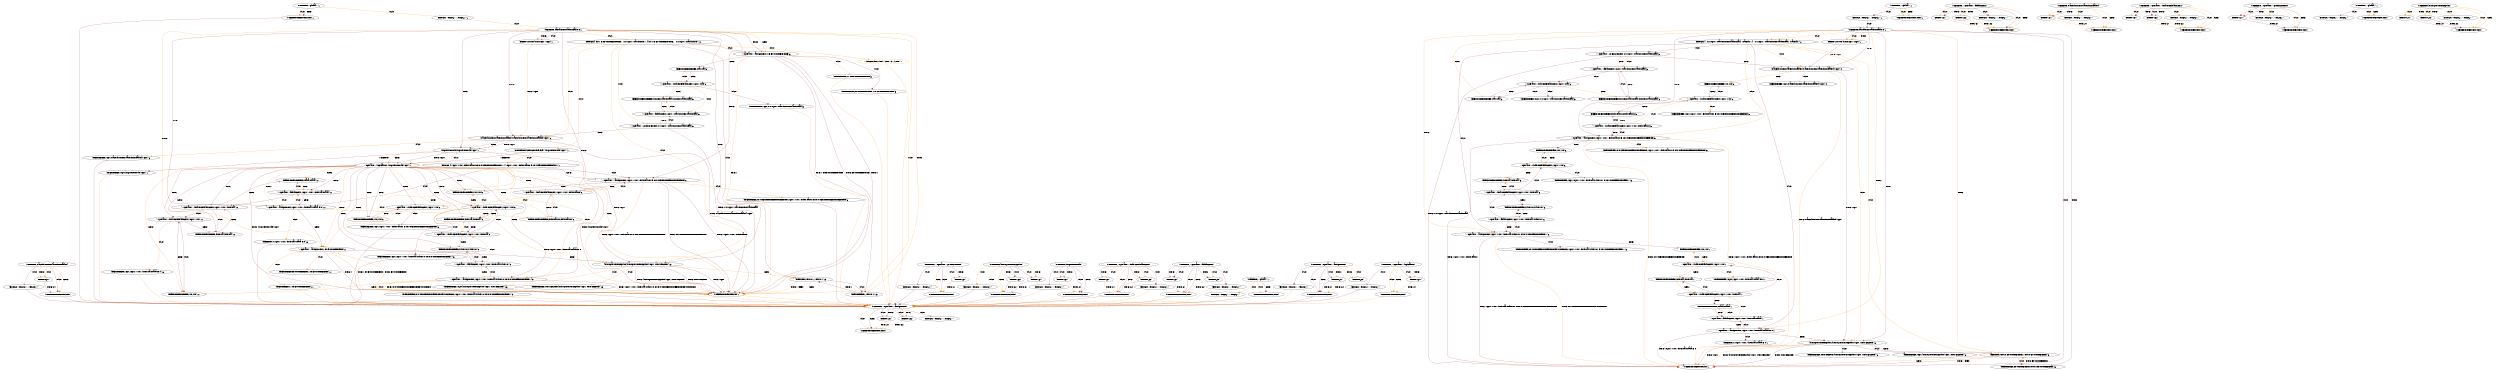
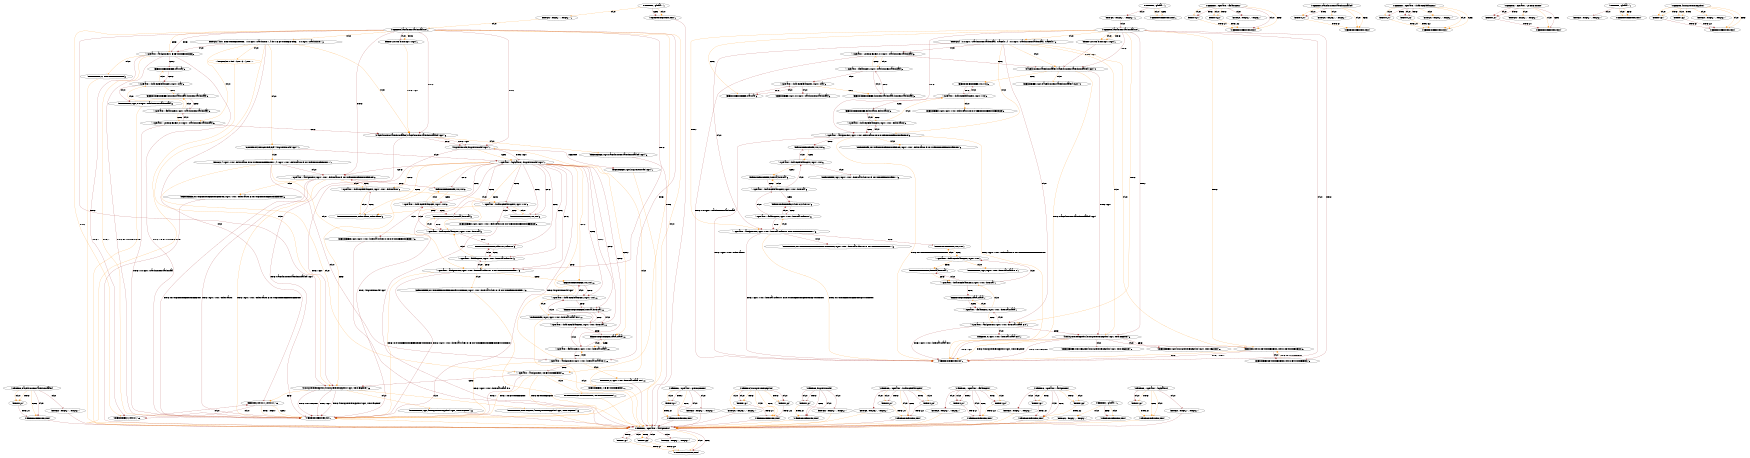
(869, 92) -> none
(506, 158) -> (437, 155)
(441, 161) -> (641, 237)
(341, 200) -> none
(849, 287) -> (218, 411)
